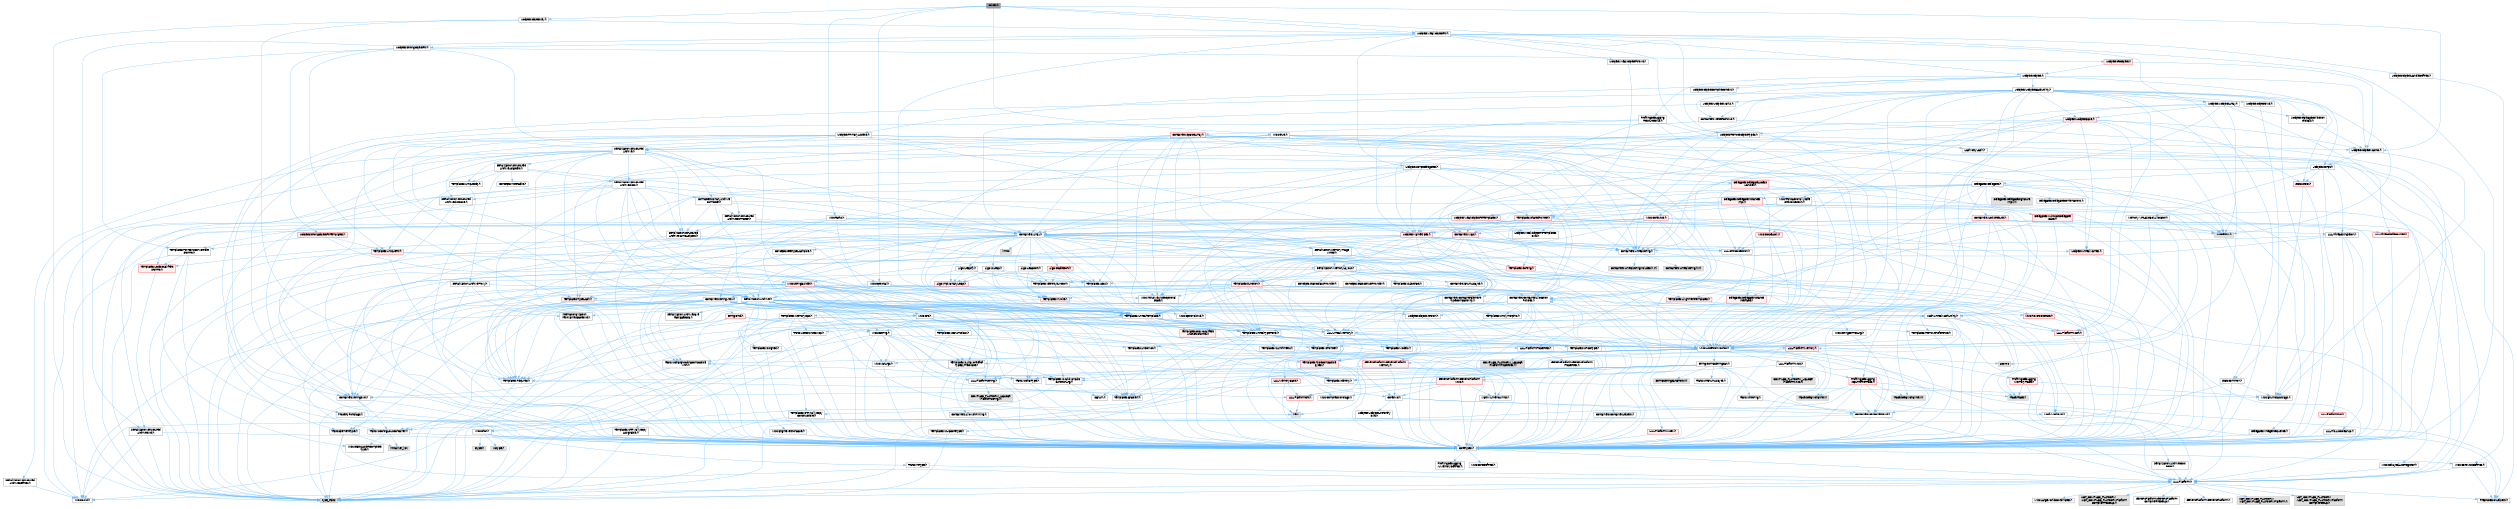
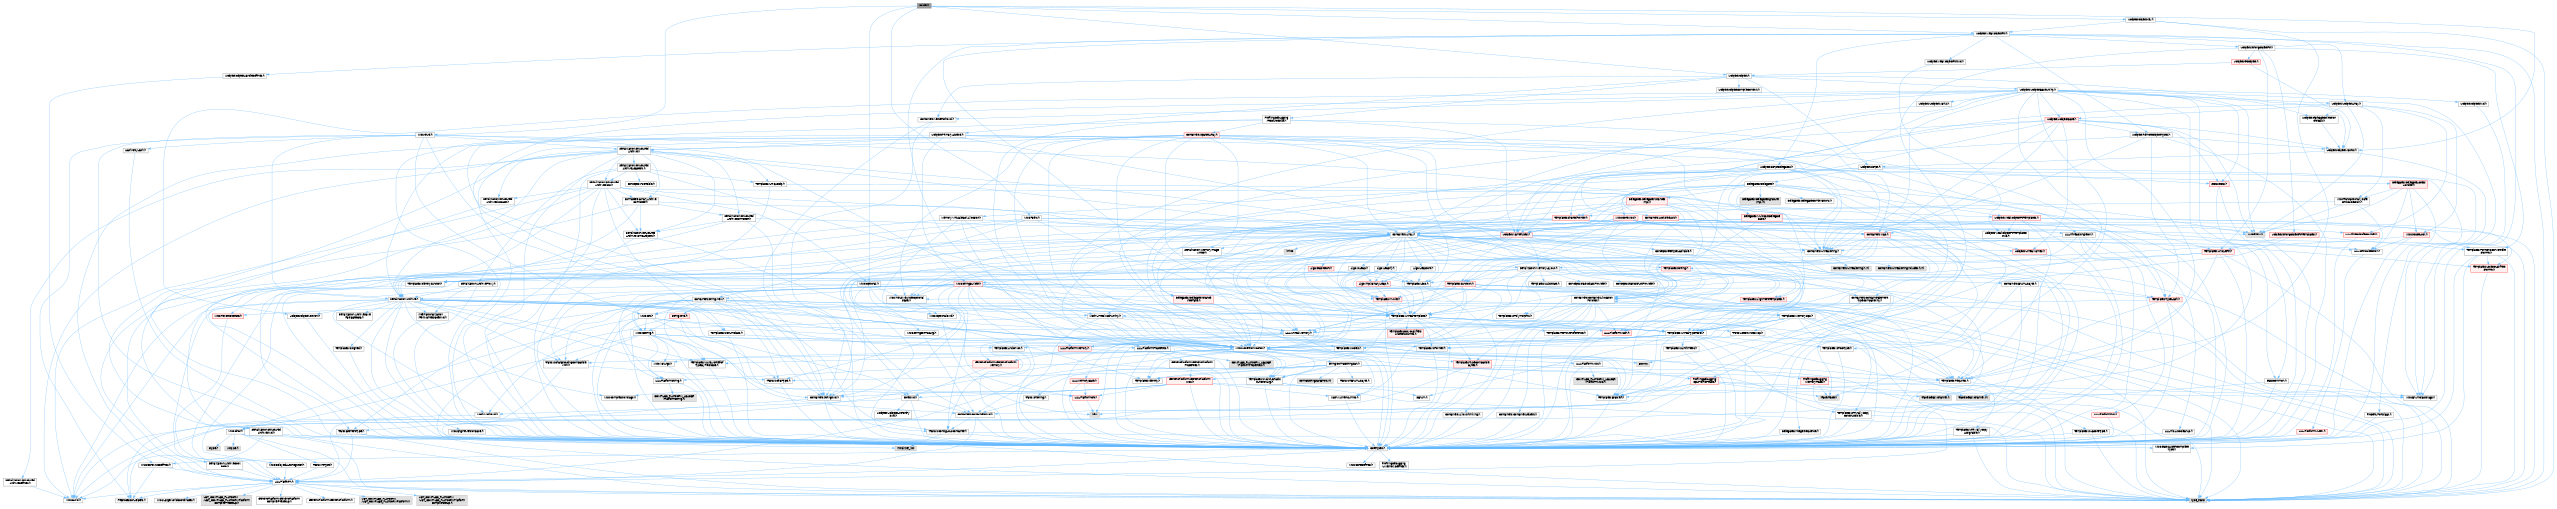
(1339, 354) -> (987, 388)
